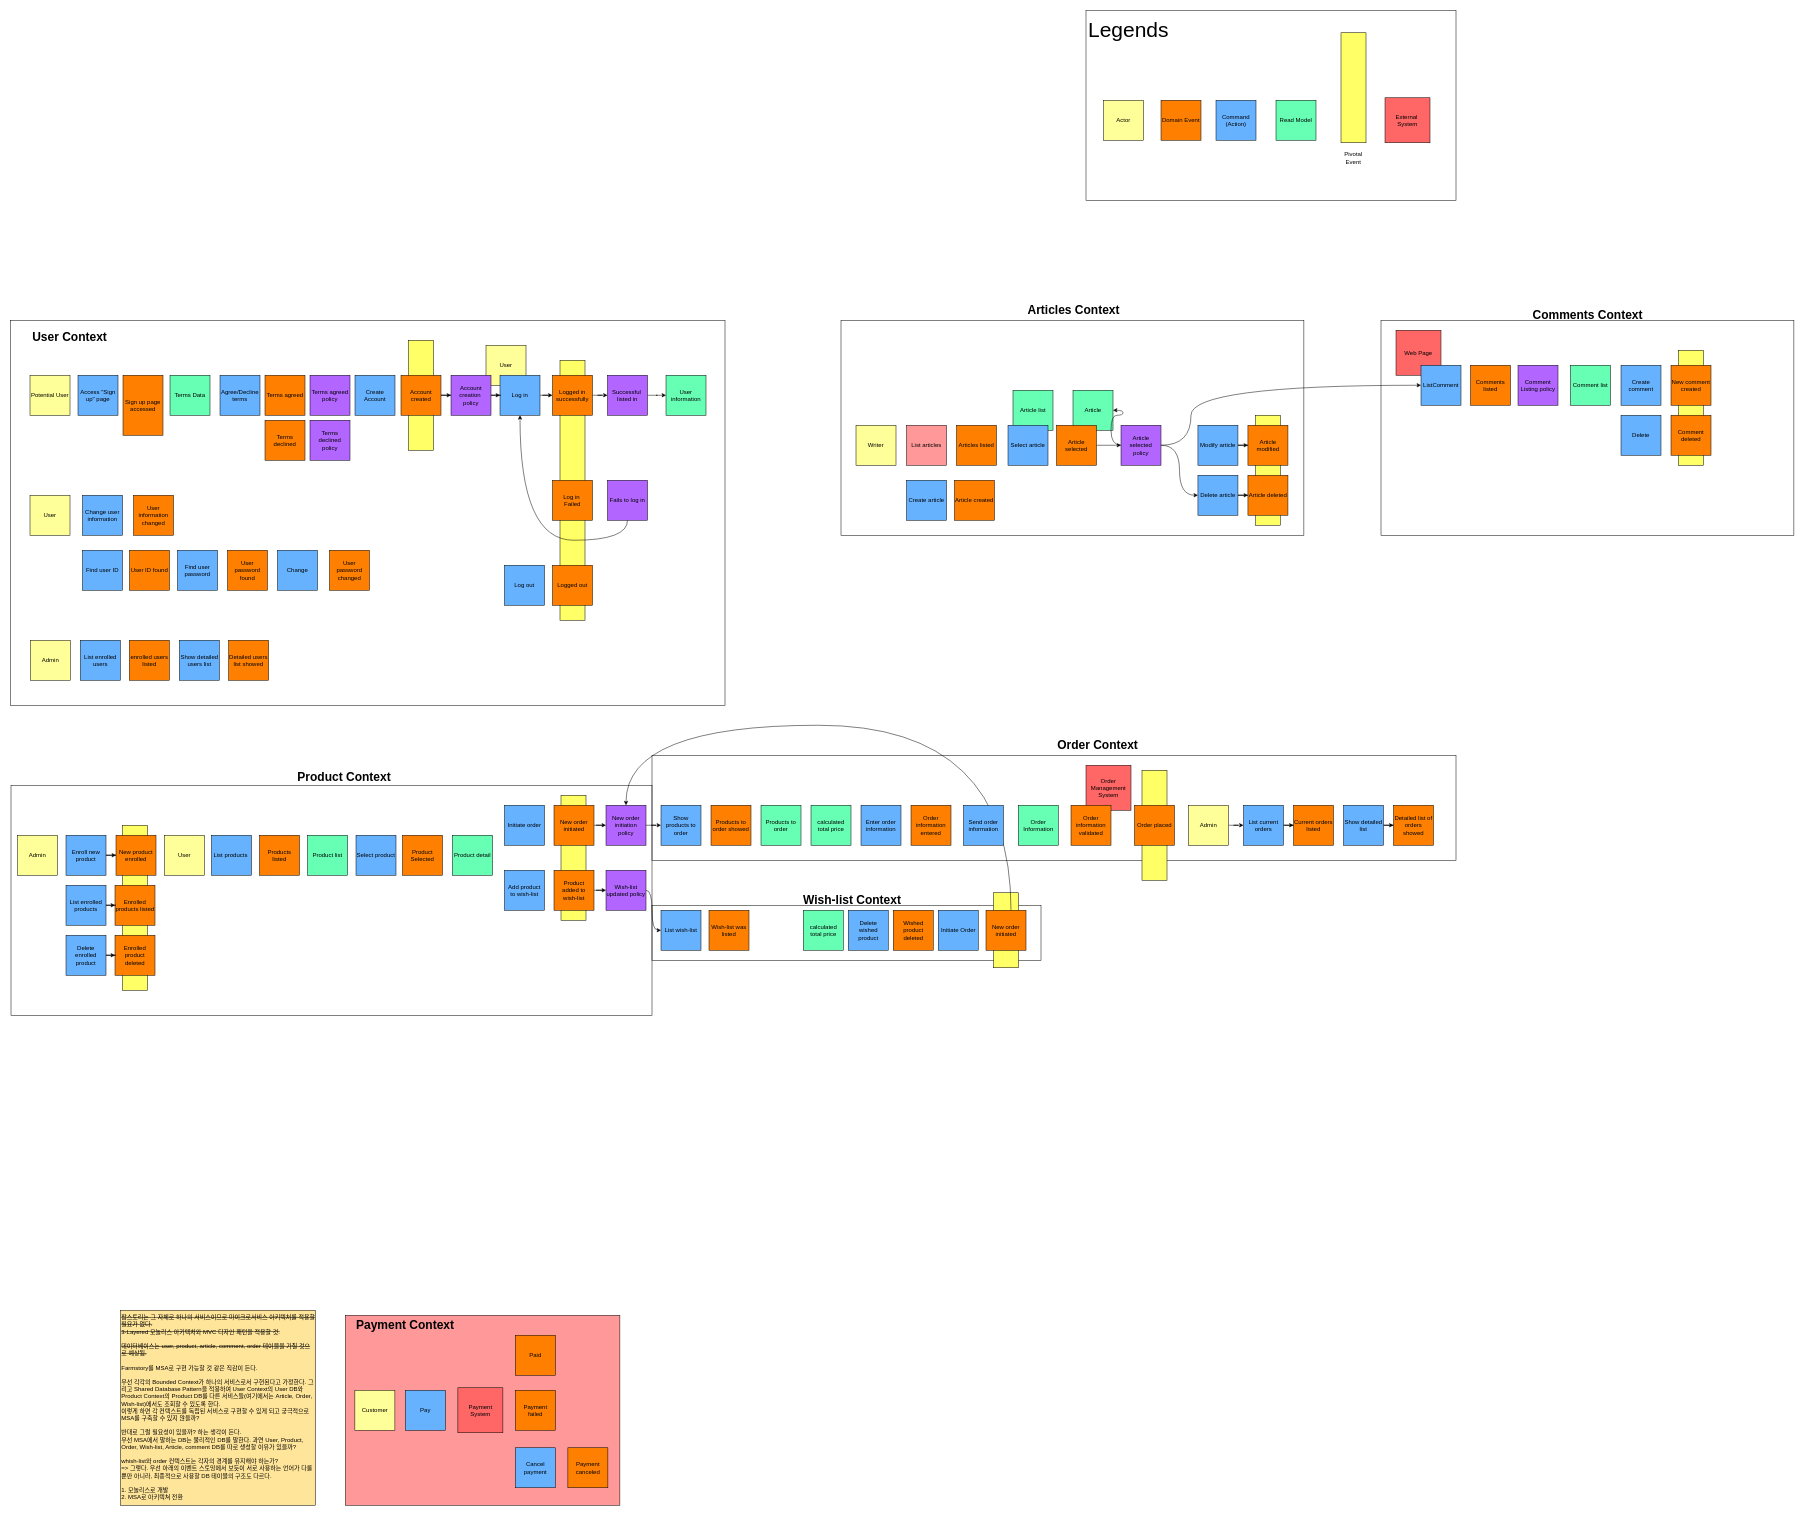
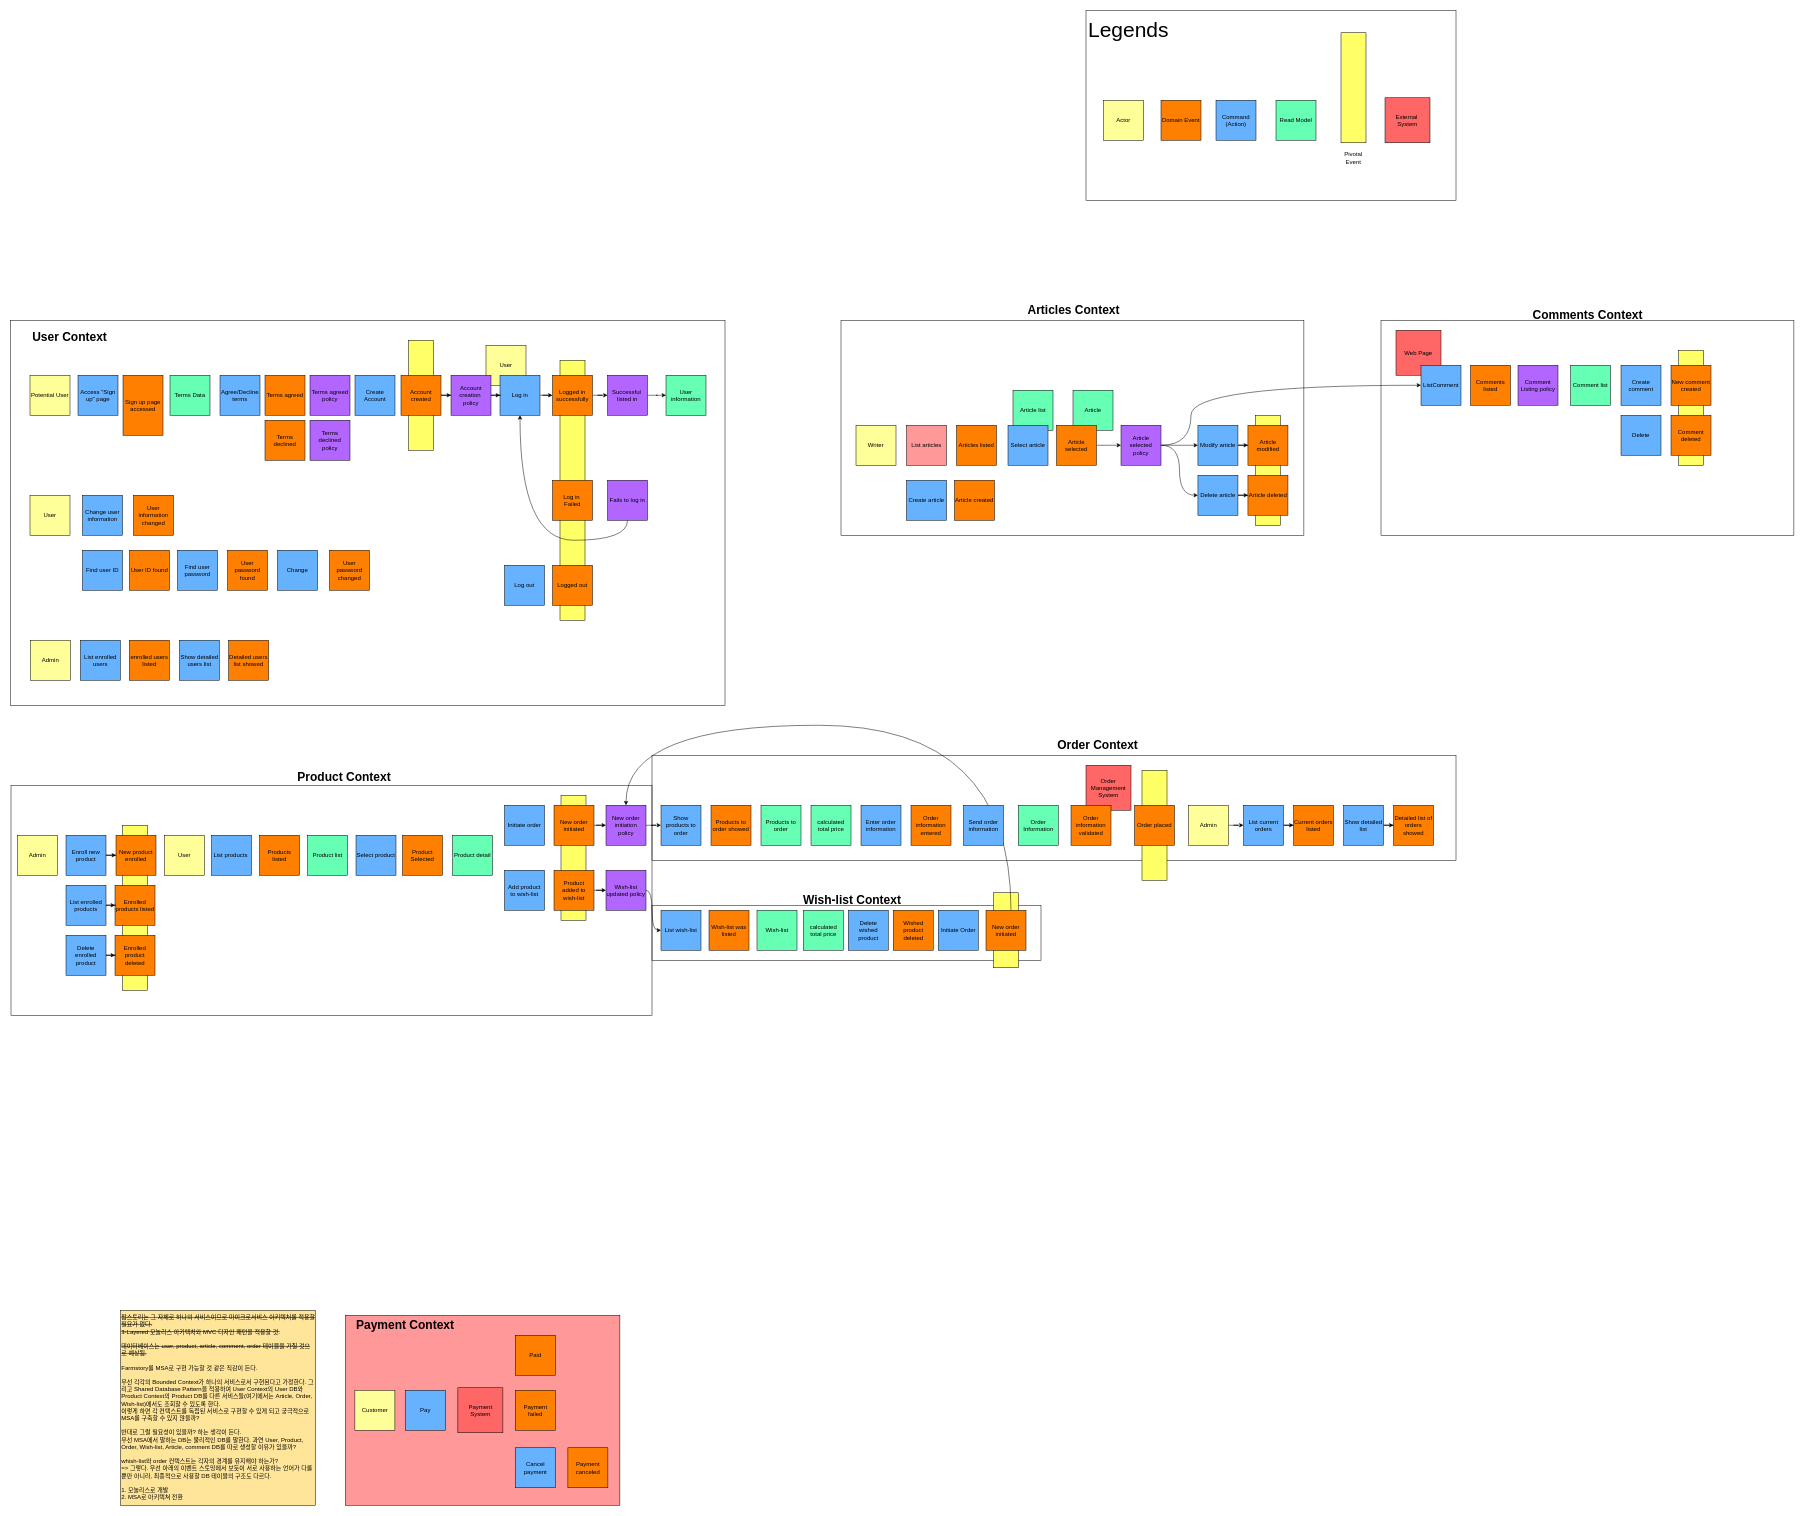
(1117, 410) -> (1193, 445)
none -> (777, 930)
